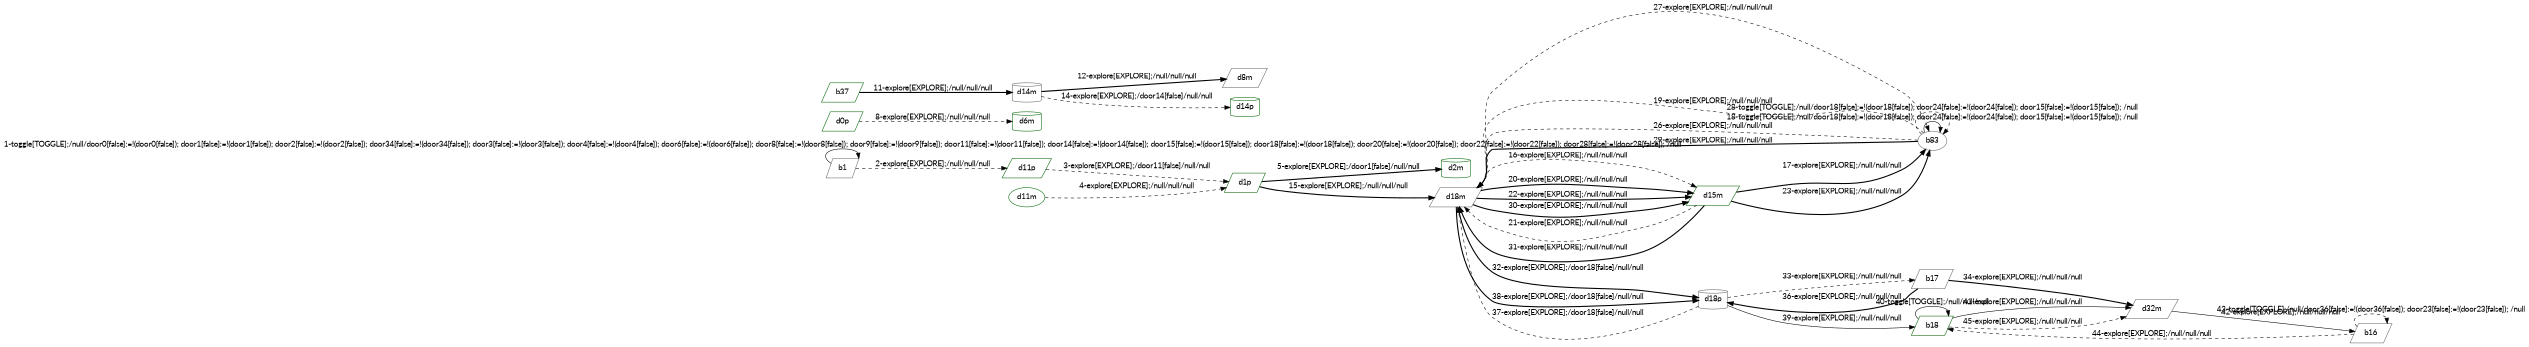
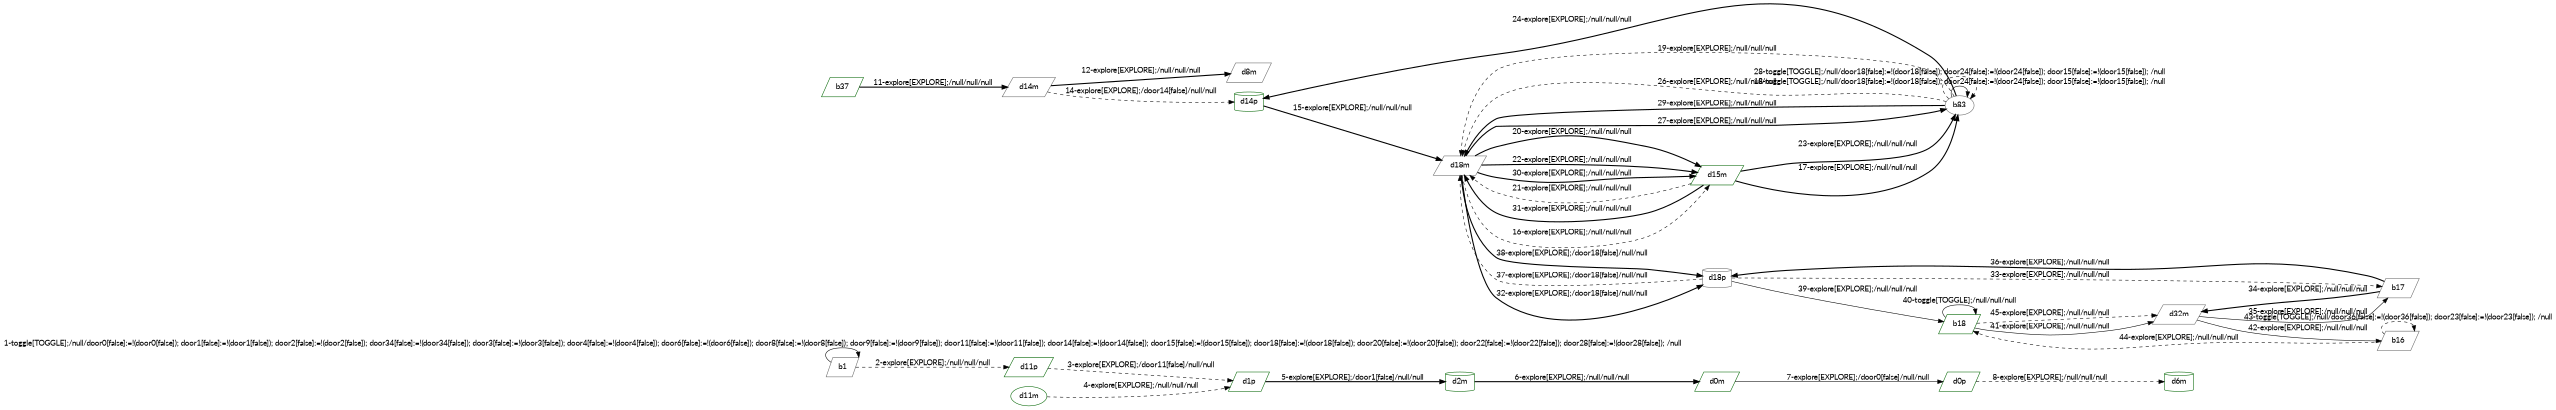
(1666, 13) -> (1698, 125)
none -> (1627, 28)
(1027, 92) -> (1029, 87)
(1344, 196) -> (1350, 132)
none -> (2294, 322)
none -> (1717, 382)
